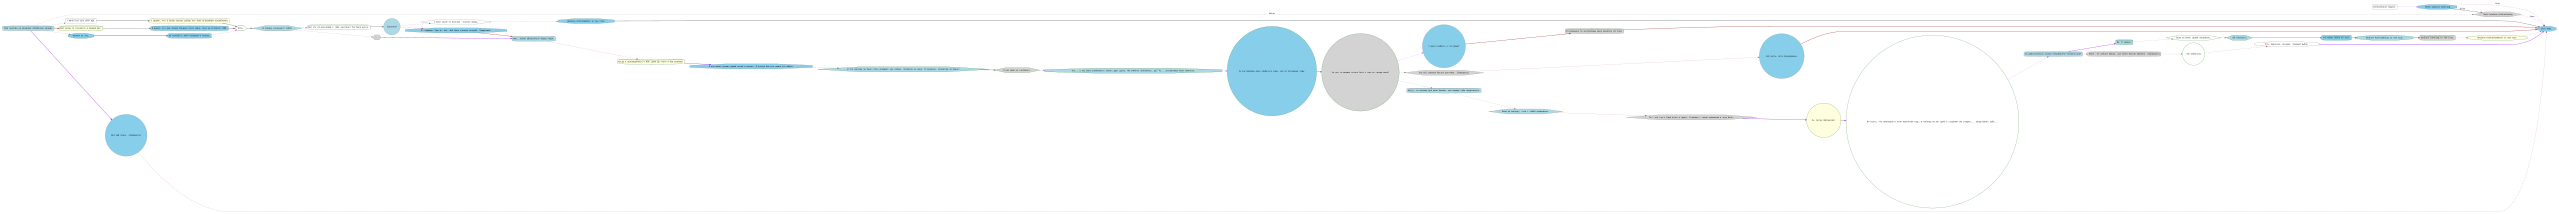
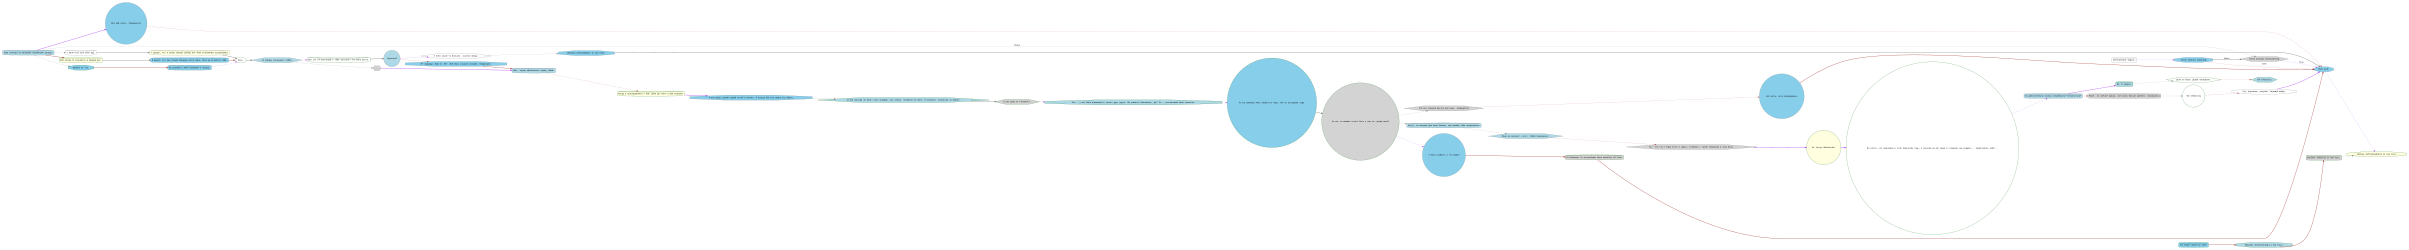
(2530, 34) -> (2350, 111)
(2286, 38) -> none
